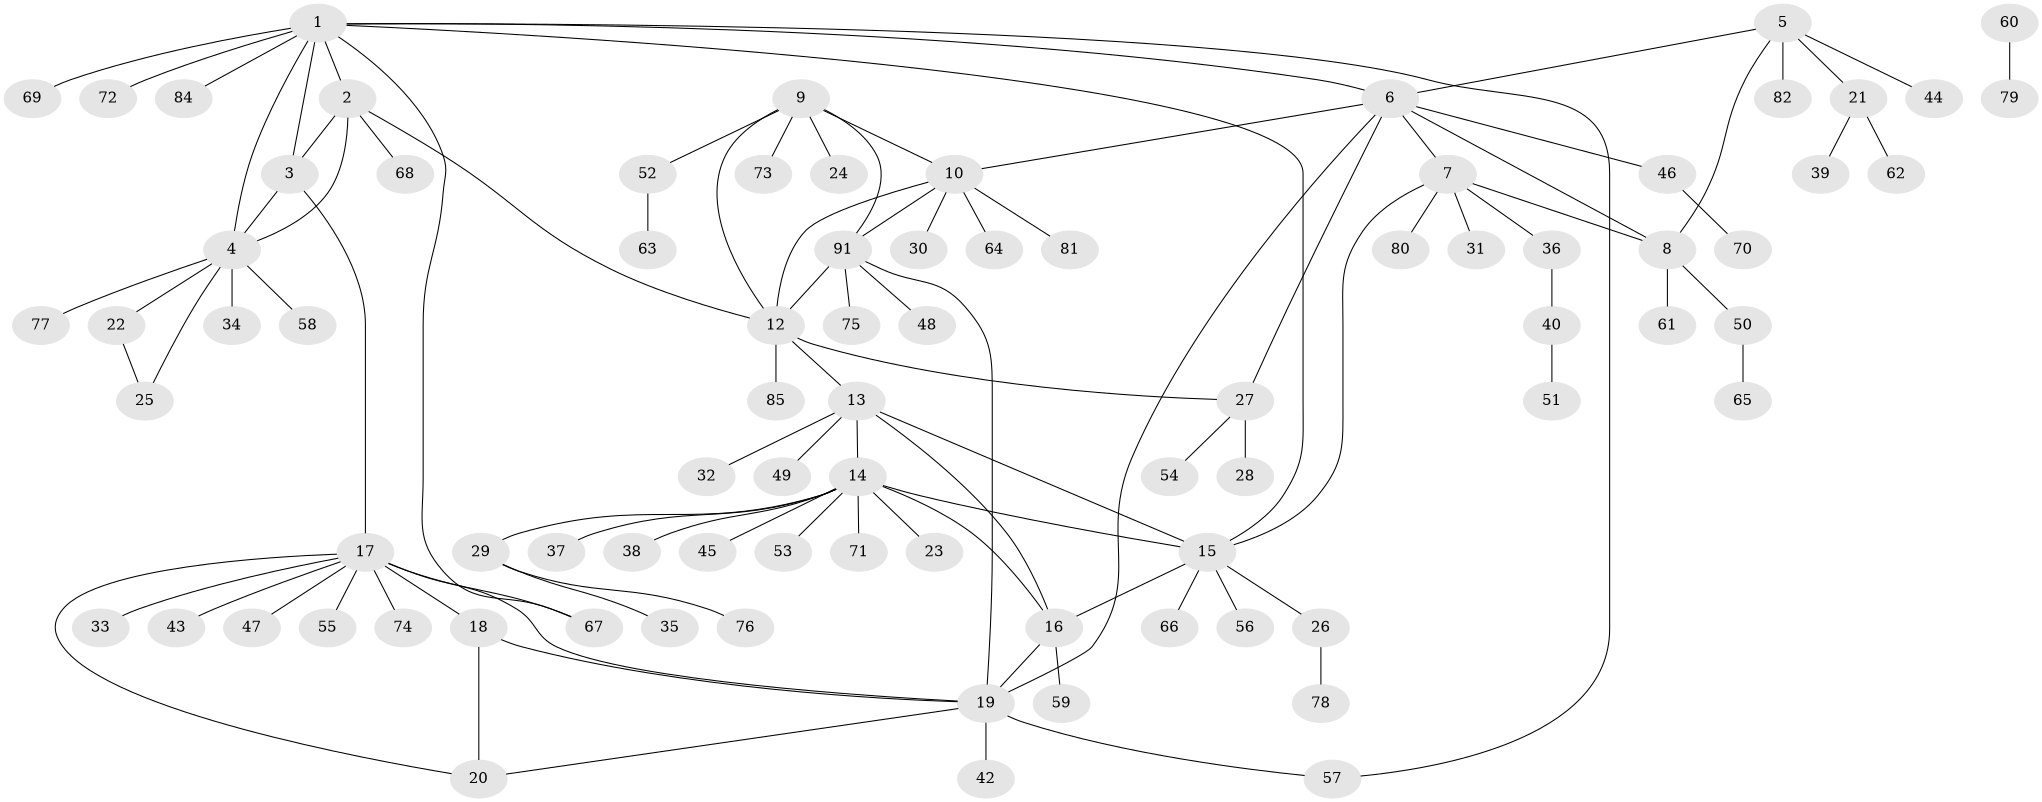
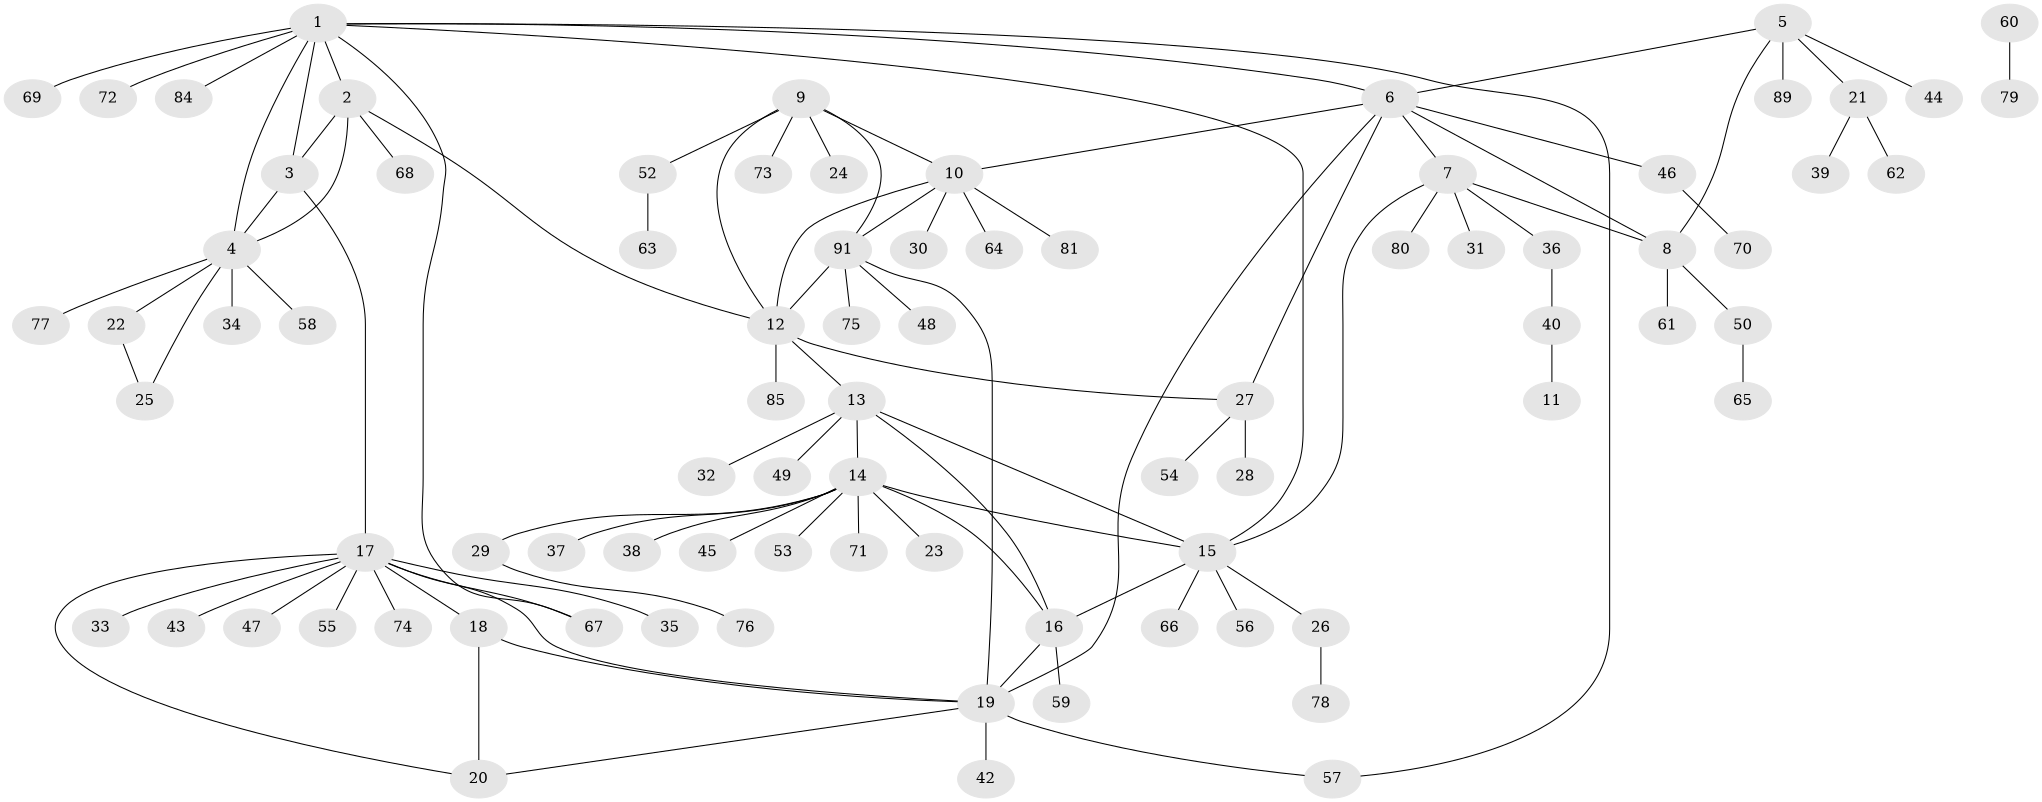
(1783, 99) -> (1783, 99)
(1552, 401) -> (1552, 401)
(590, 594) -> (521, 584)
